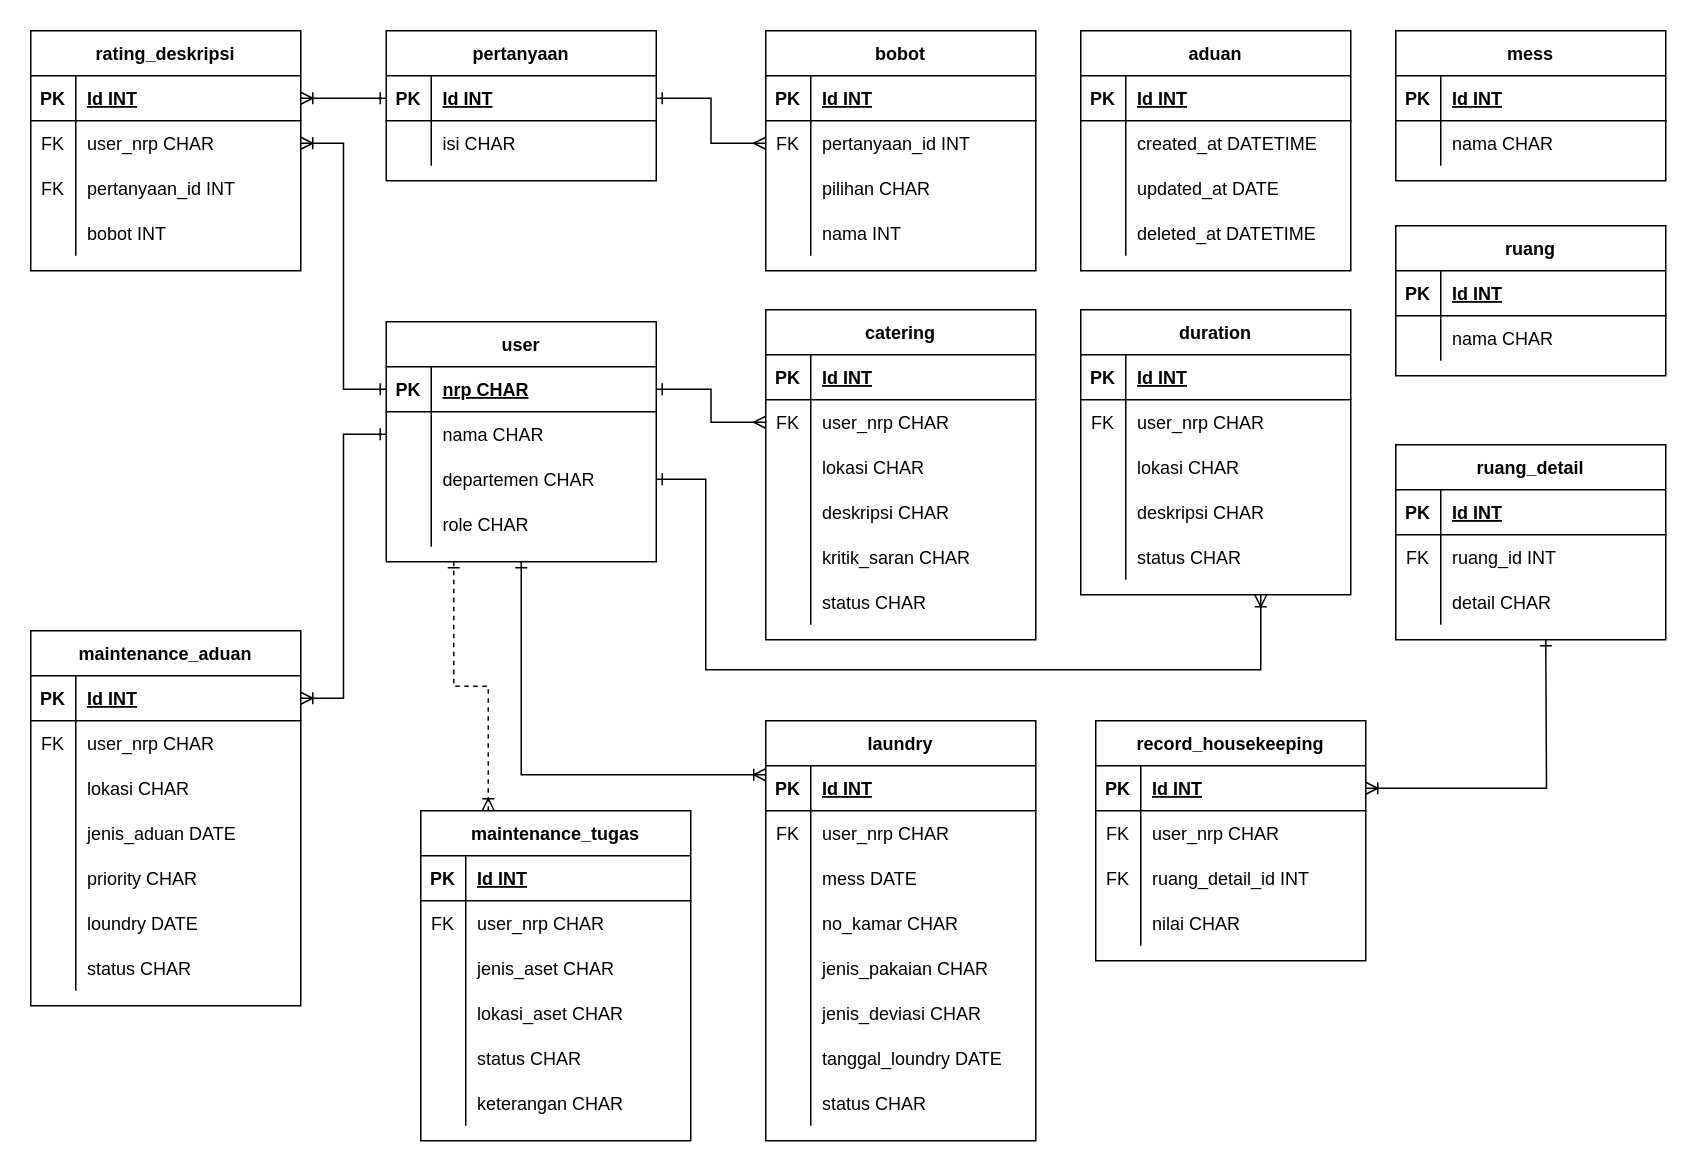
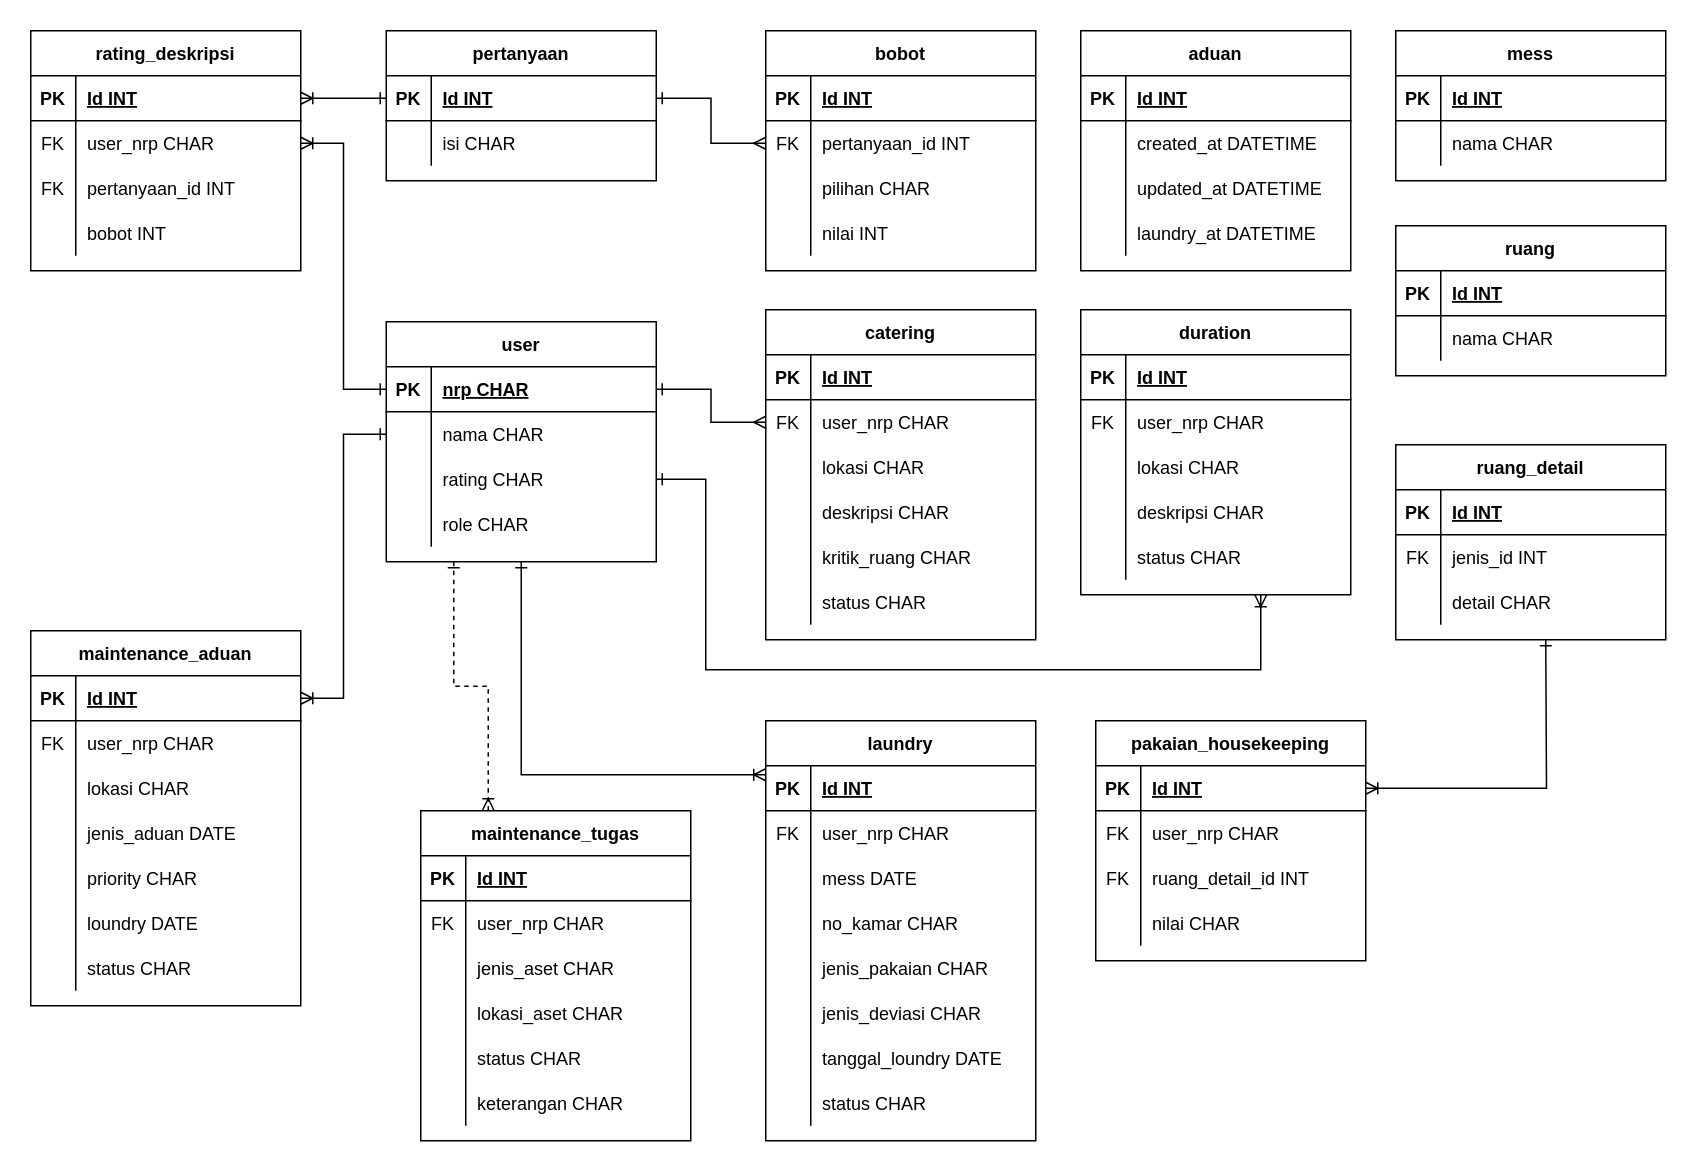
(1210, 189) -> (1230, 189)
(860, 234) -> (858, 234)
(1228, 234) -> (1228, 234)
(518, 480) -> (496, 480)
(901, 558) -> (901, 558)
(1508, 558) -> (1505, 558)
(1230, 744) -> (1230, 744)
